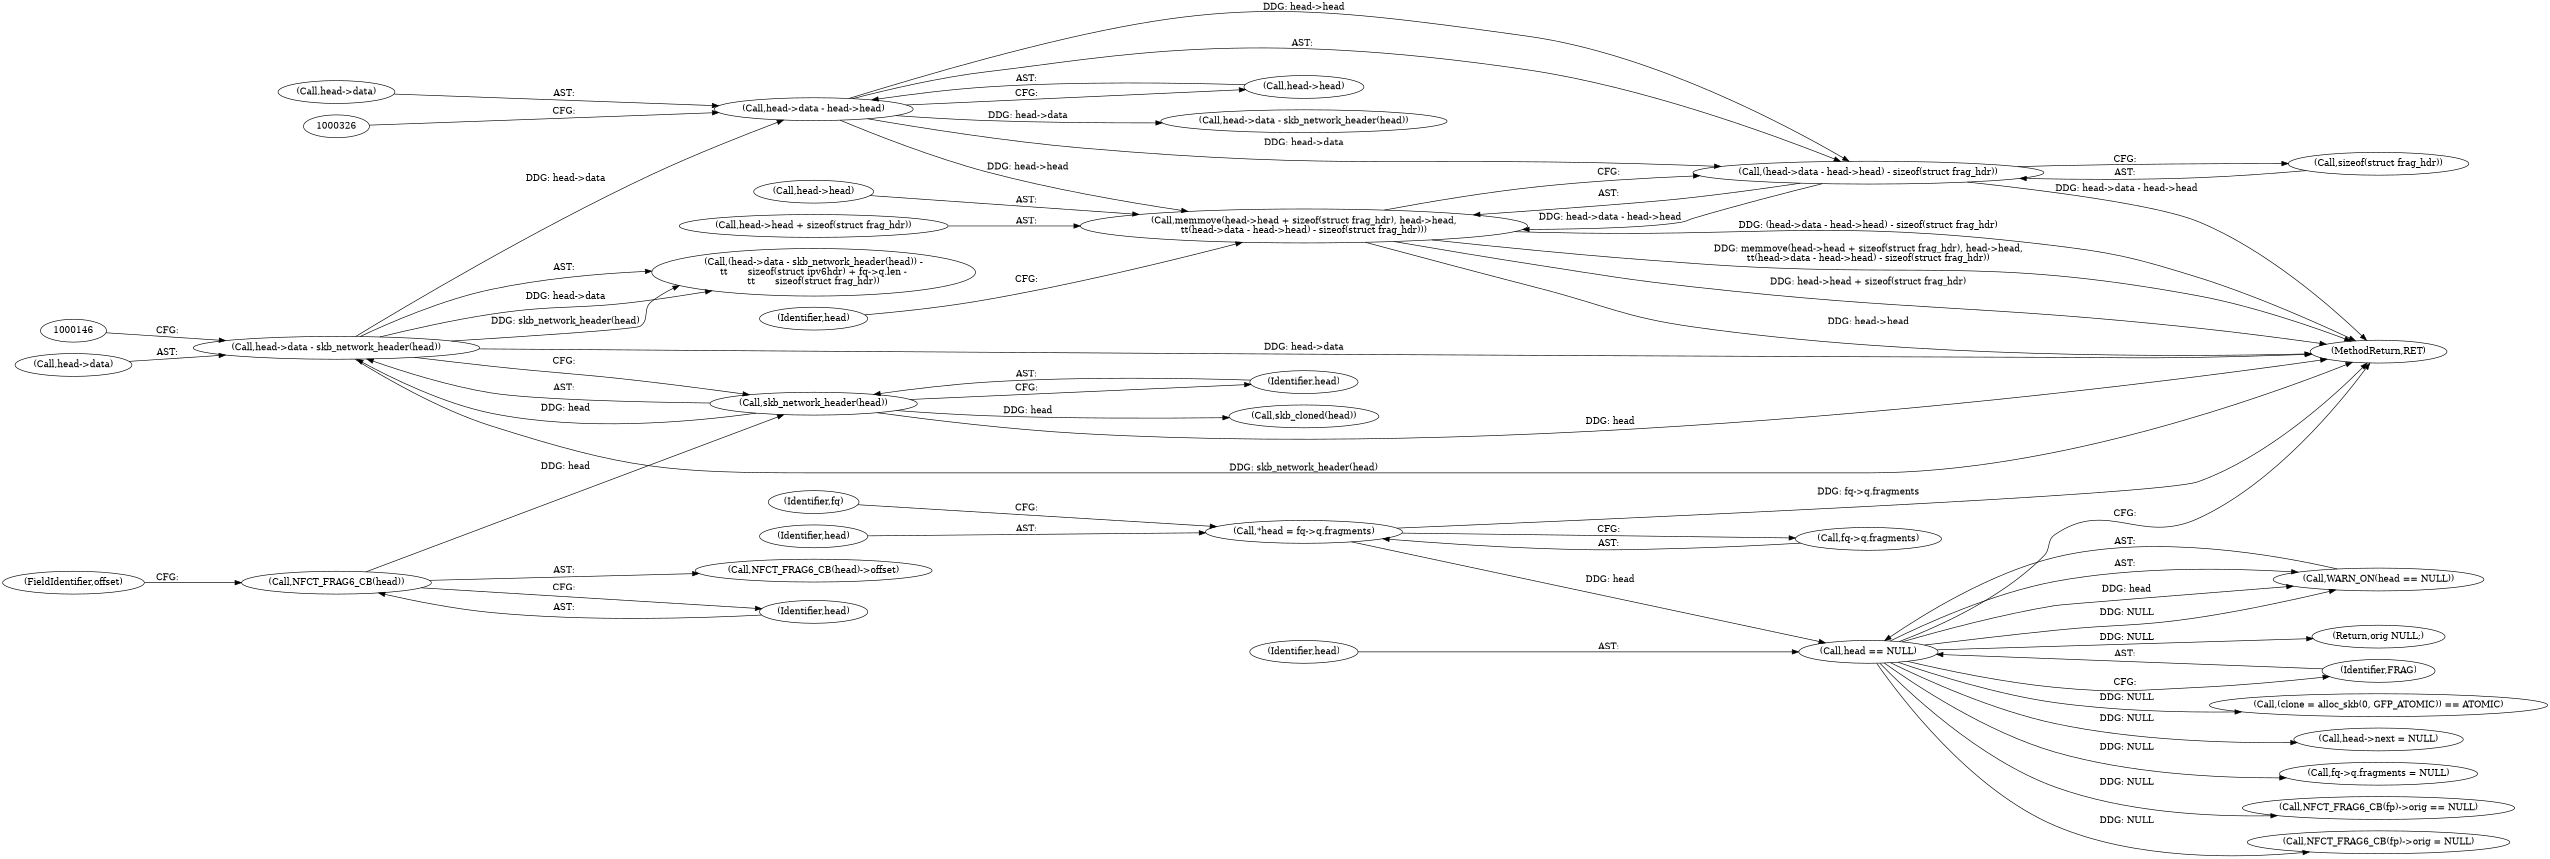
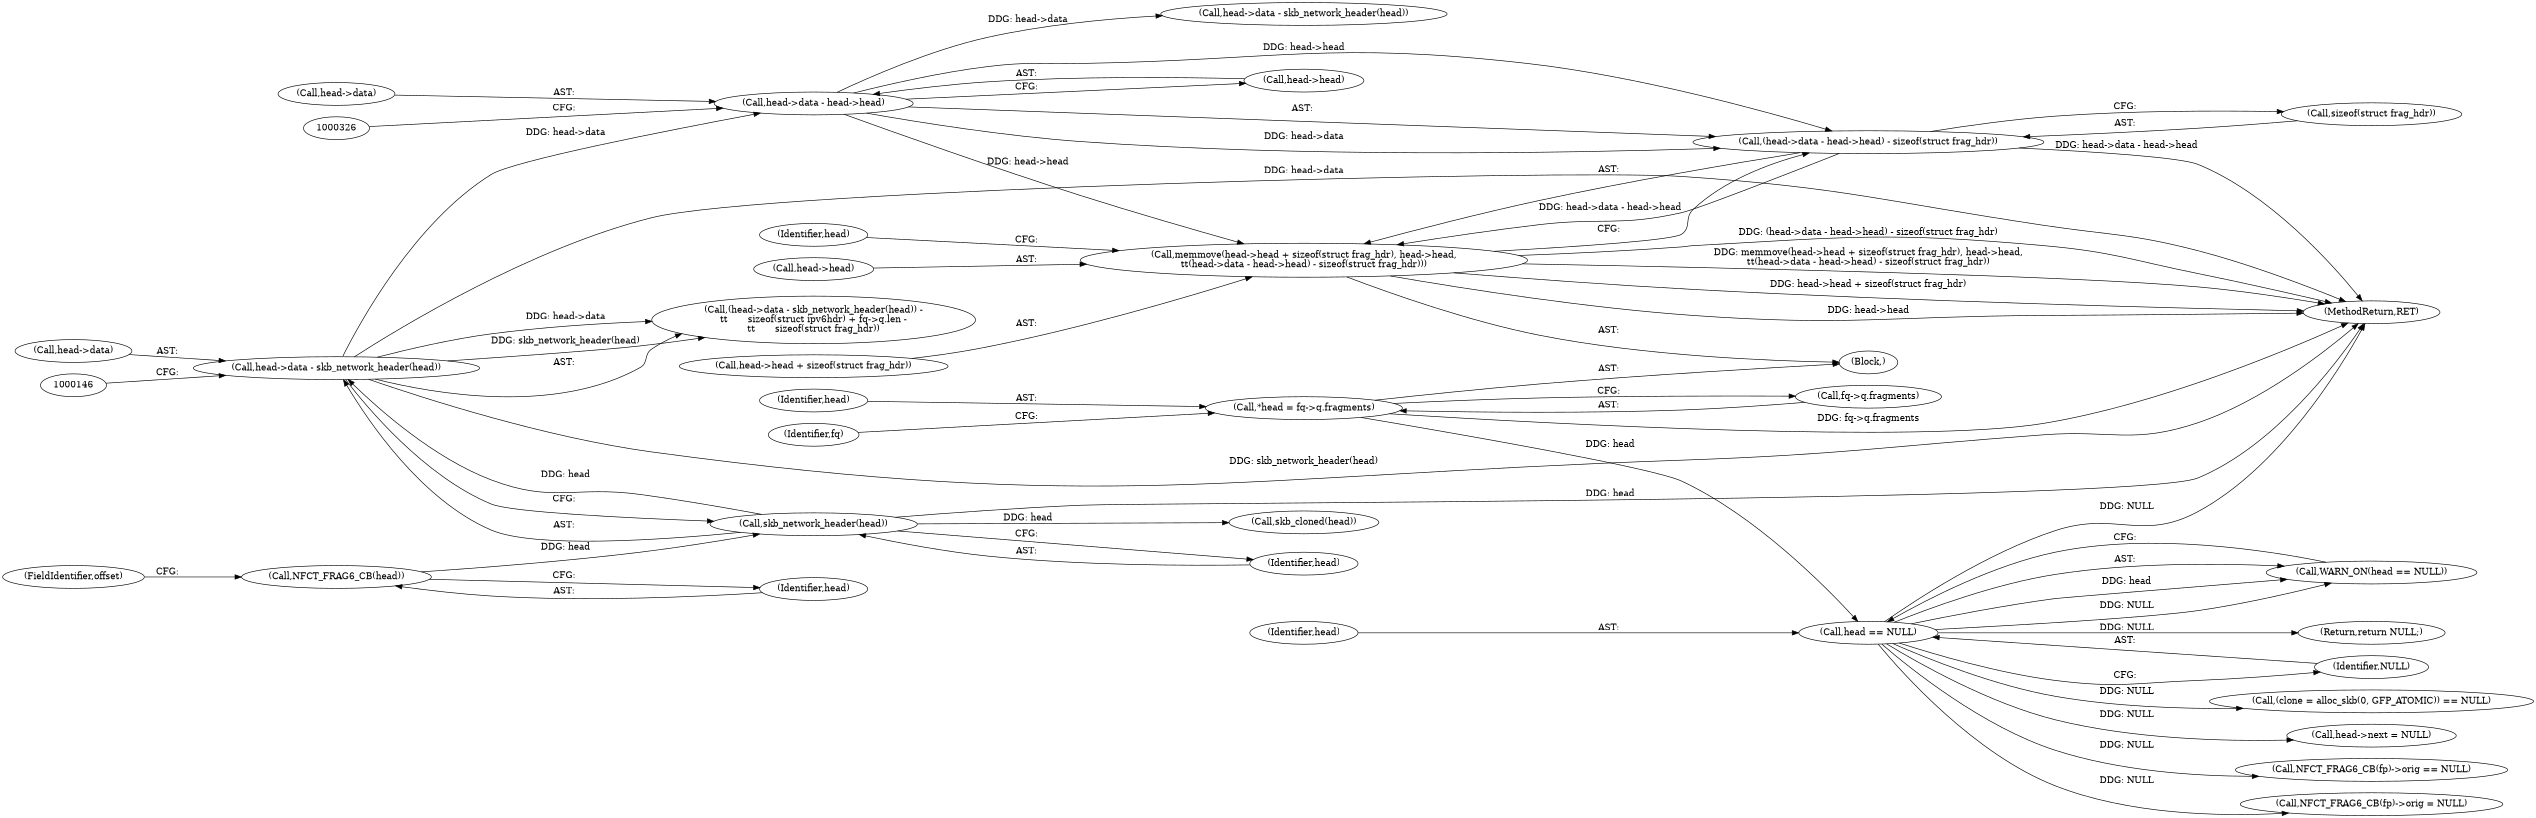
none -> (1868, 362)
(2127, 514) -> (2127, 507)
(2127, 542) -> (2127, 538)
(814, 571) -> none
(2379, 637) -> (2372, 633)
(2379, 671) -> (2372, 667)
(2379, 705) -> (2372, 701)
(2379, 774) -> none
